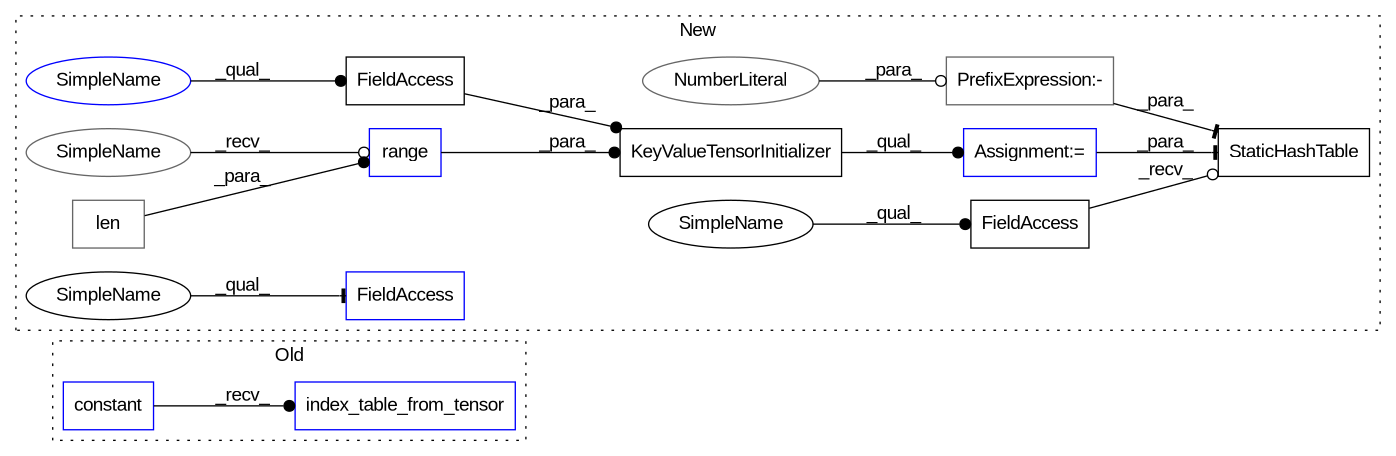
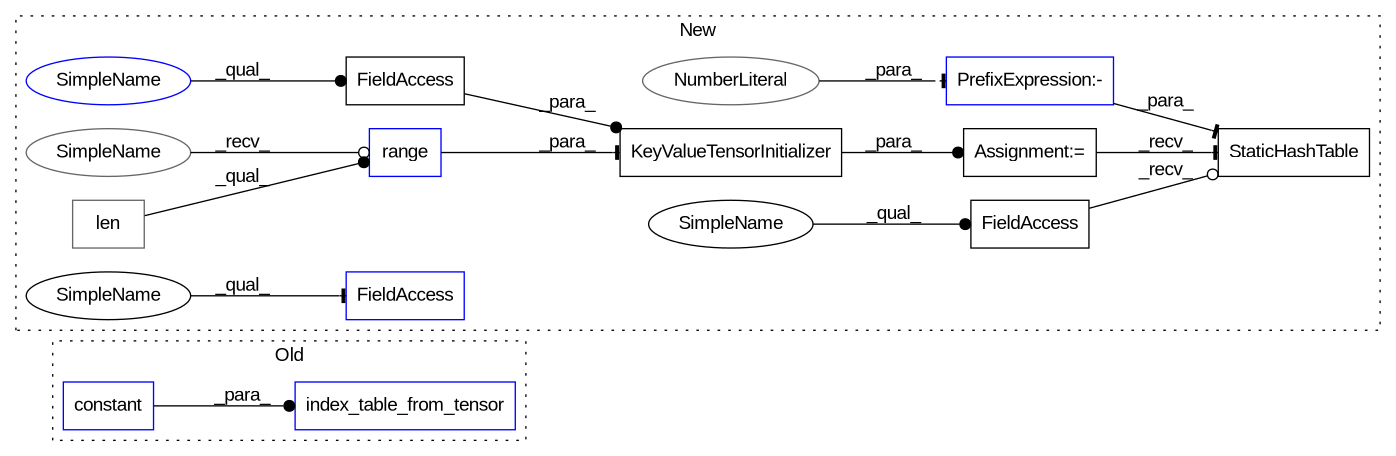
(877, 81) -> (877, 81)
(1030, 81) -> (1030, 81)
(894, 143) -> (894, 143)
(1166, 143) -> (1166, 143)
(527, 153) -> (527, 153)
(1030, 153) -> (1030, 153)
(243, 177) -> (243, 177)
(243, 396) -> (243, 396)
